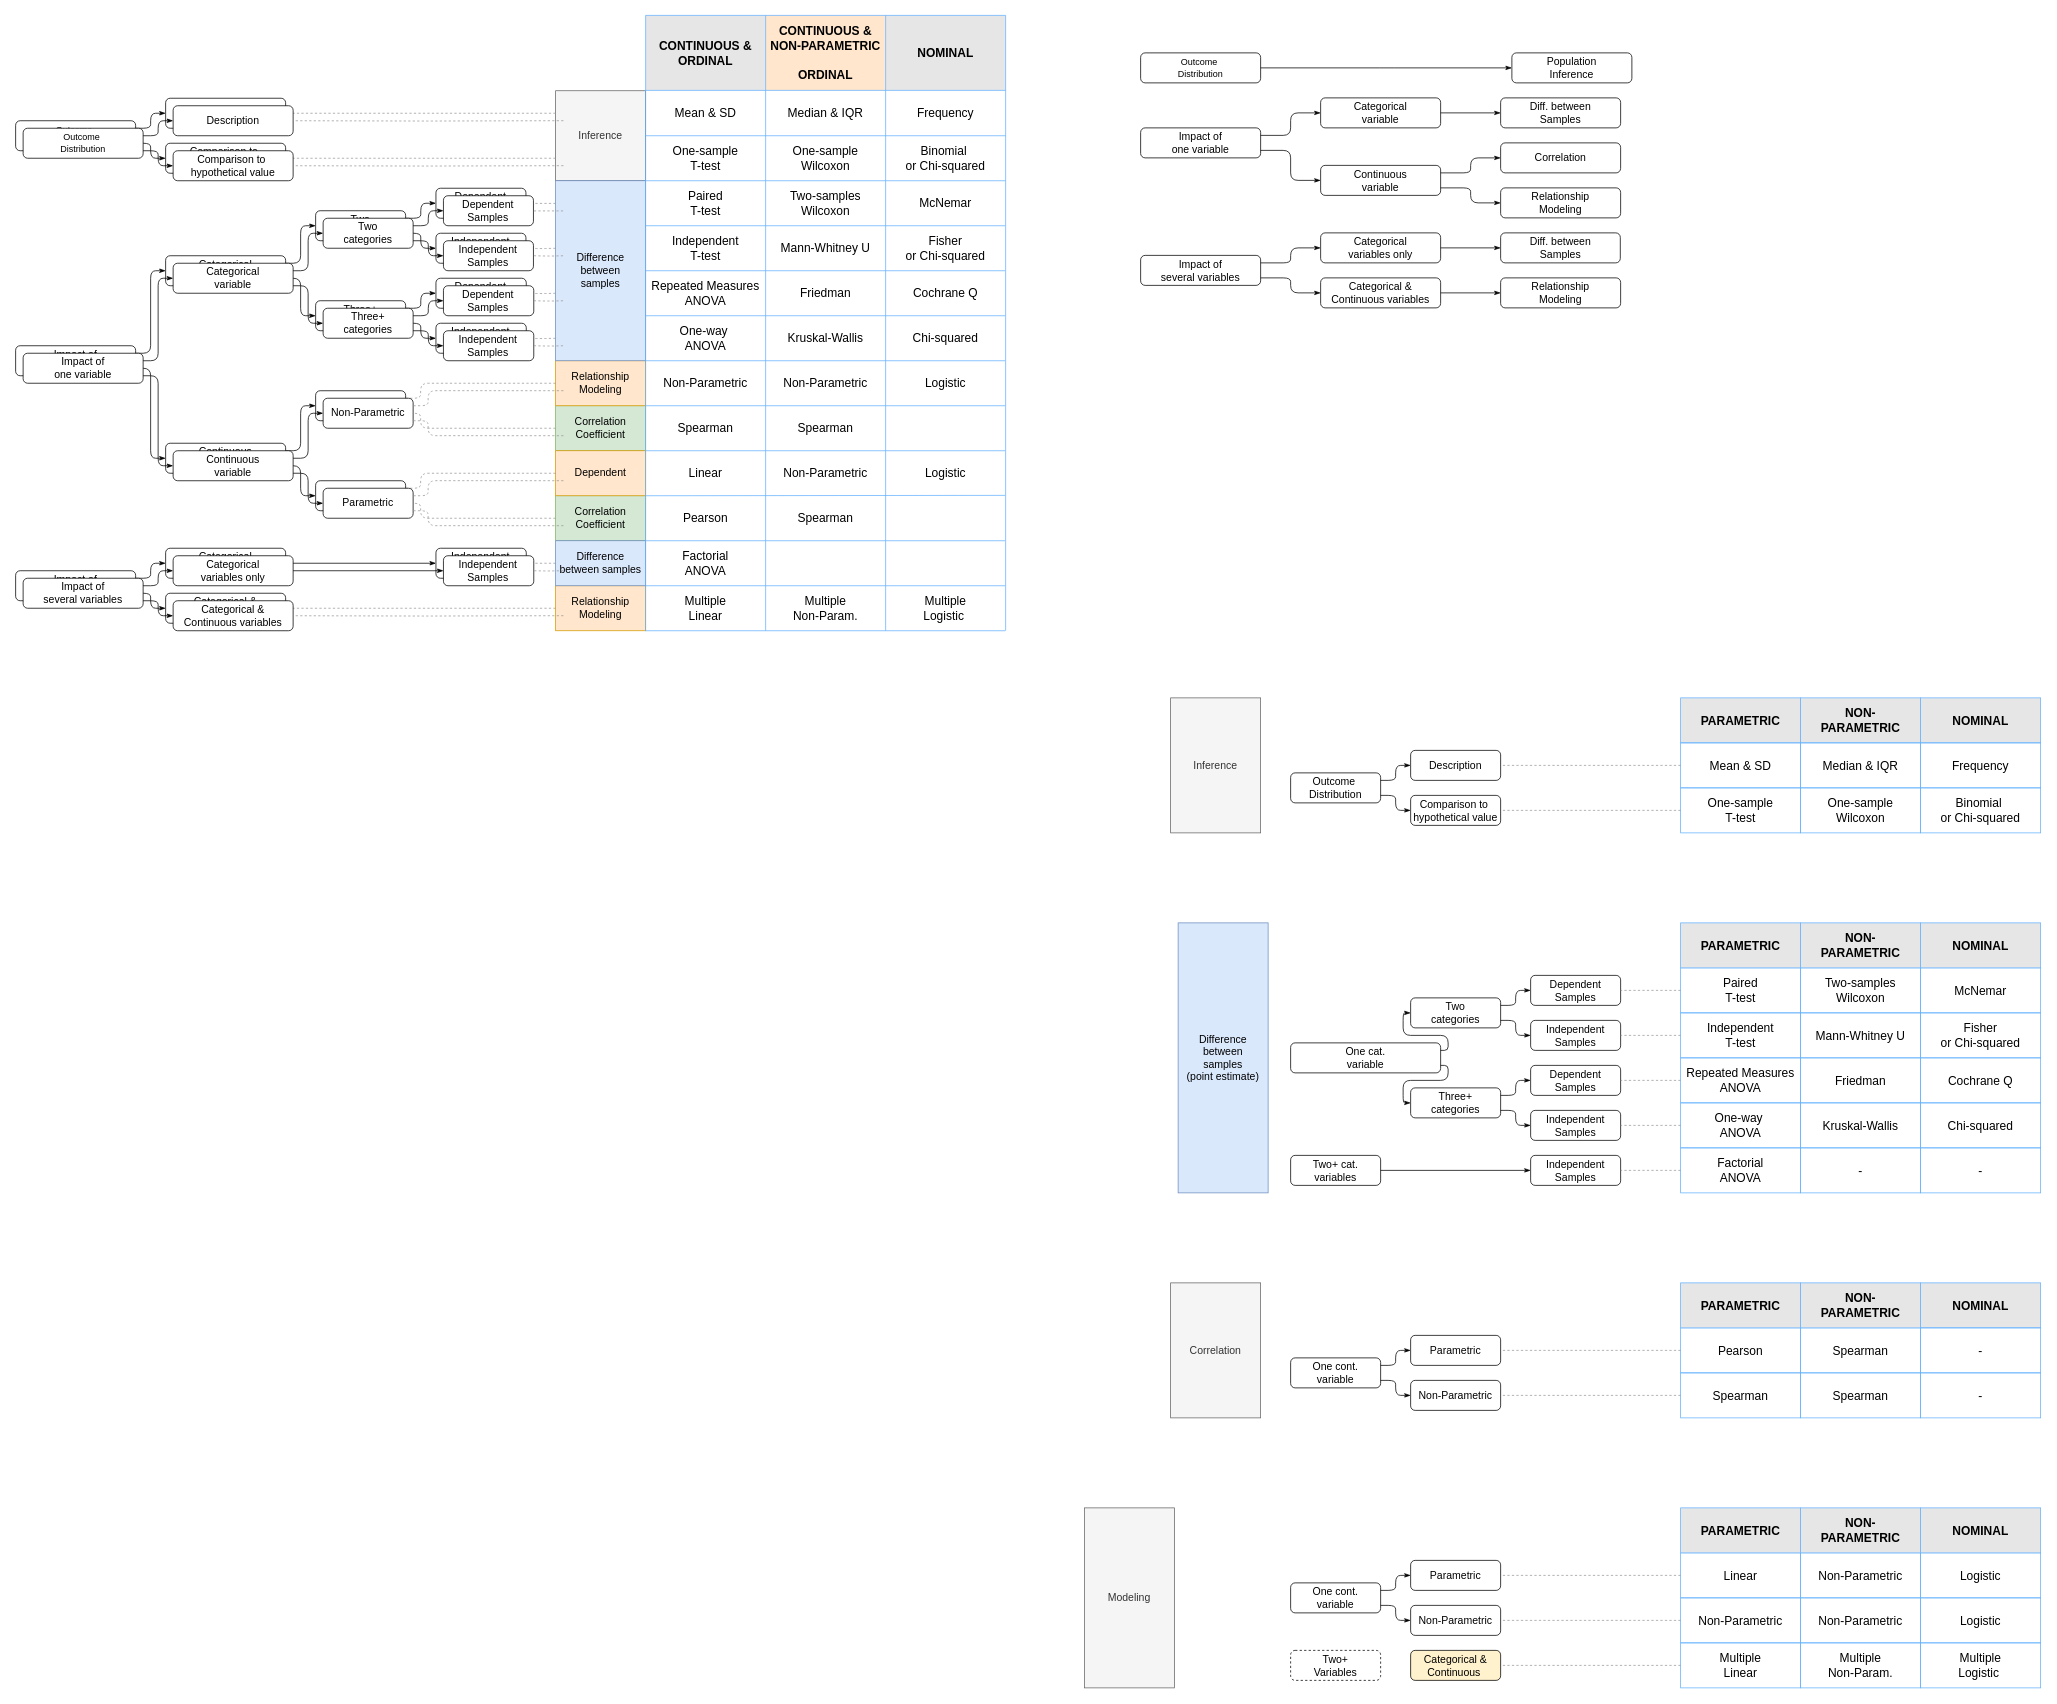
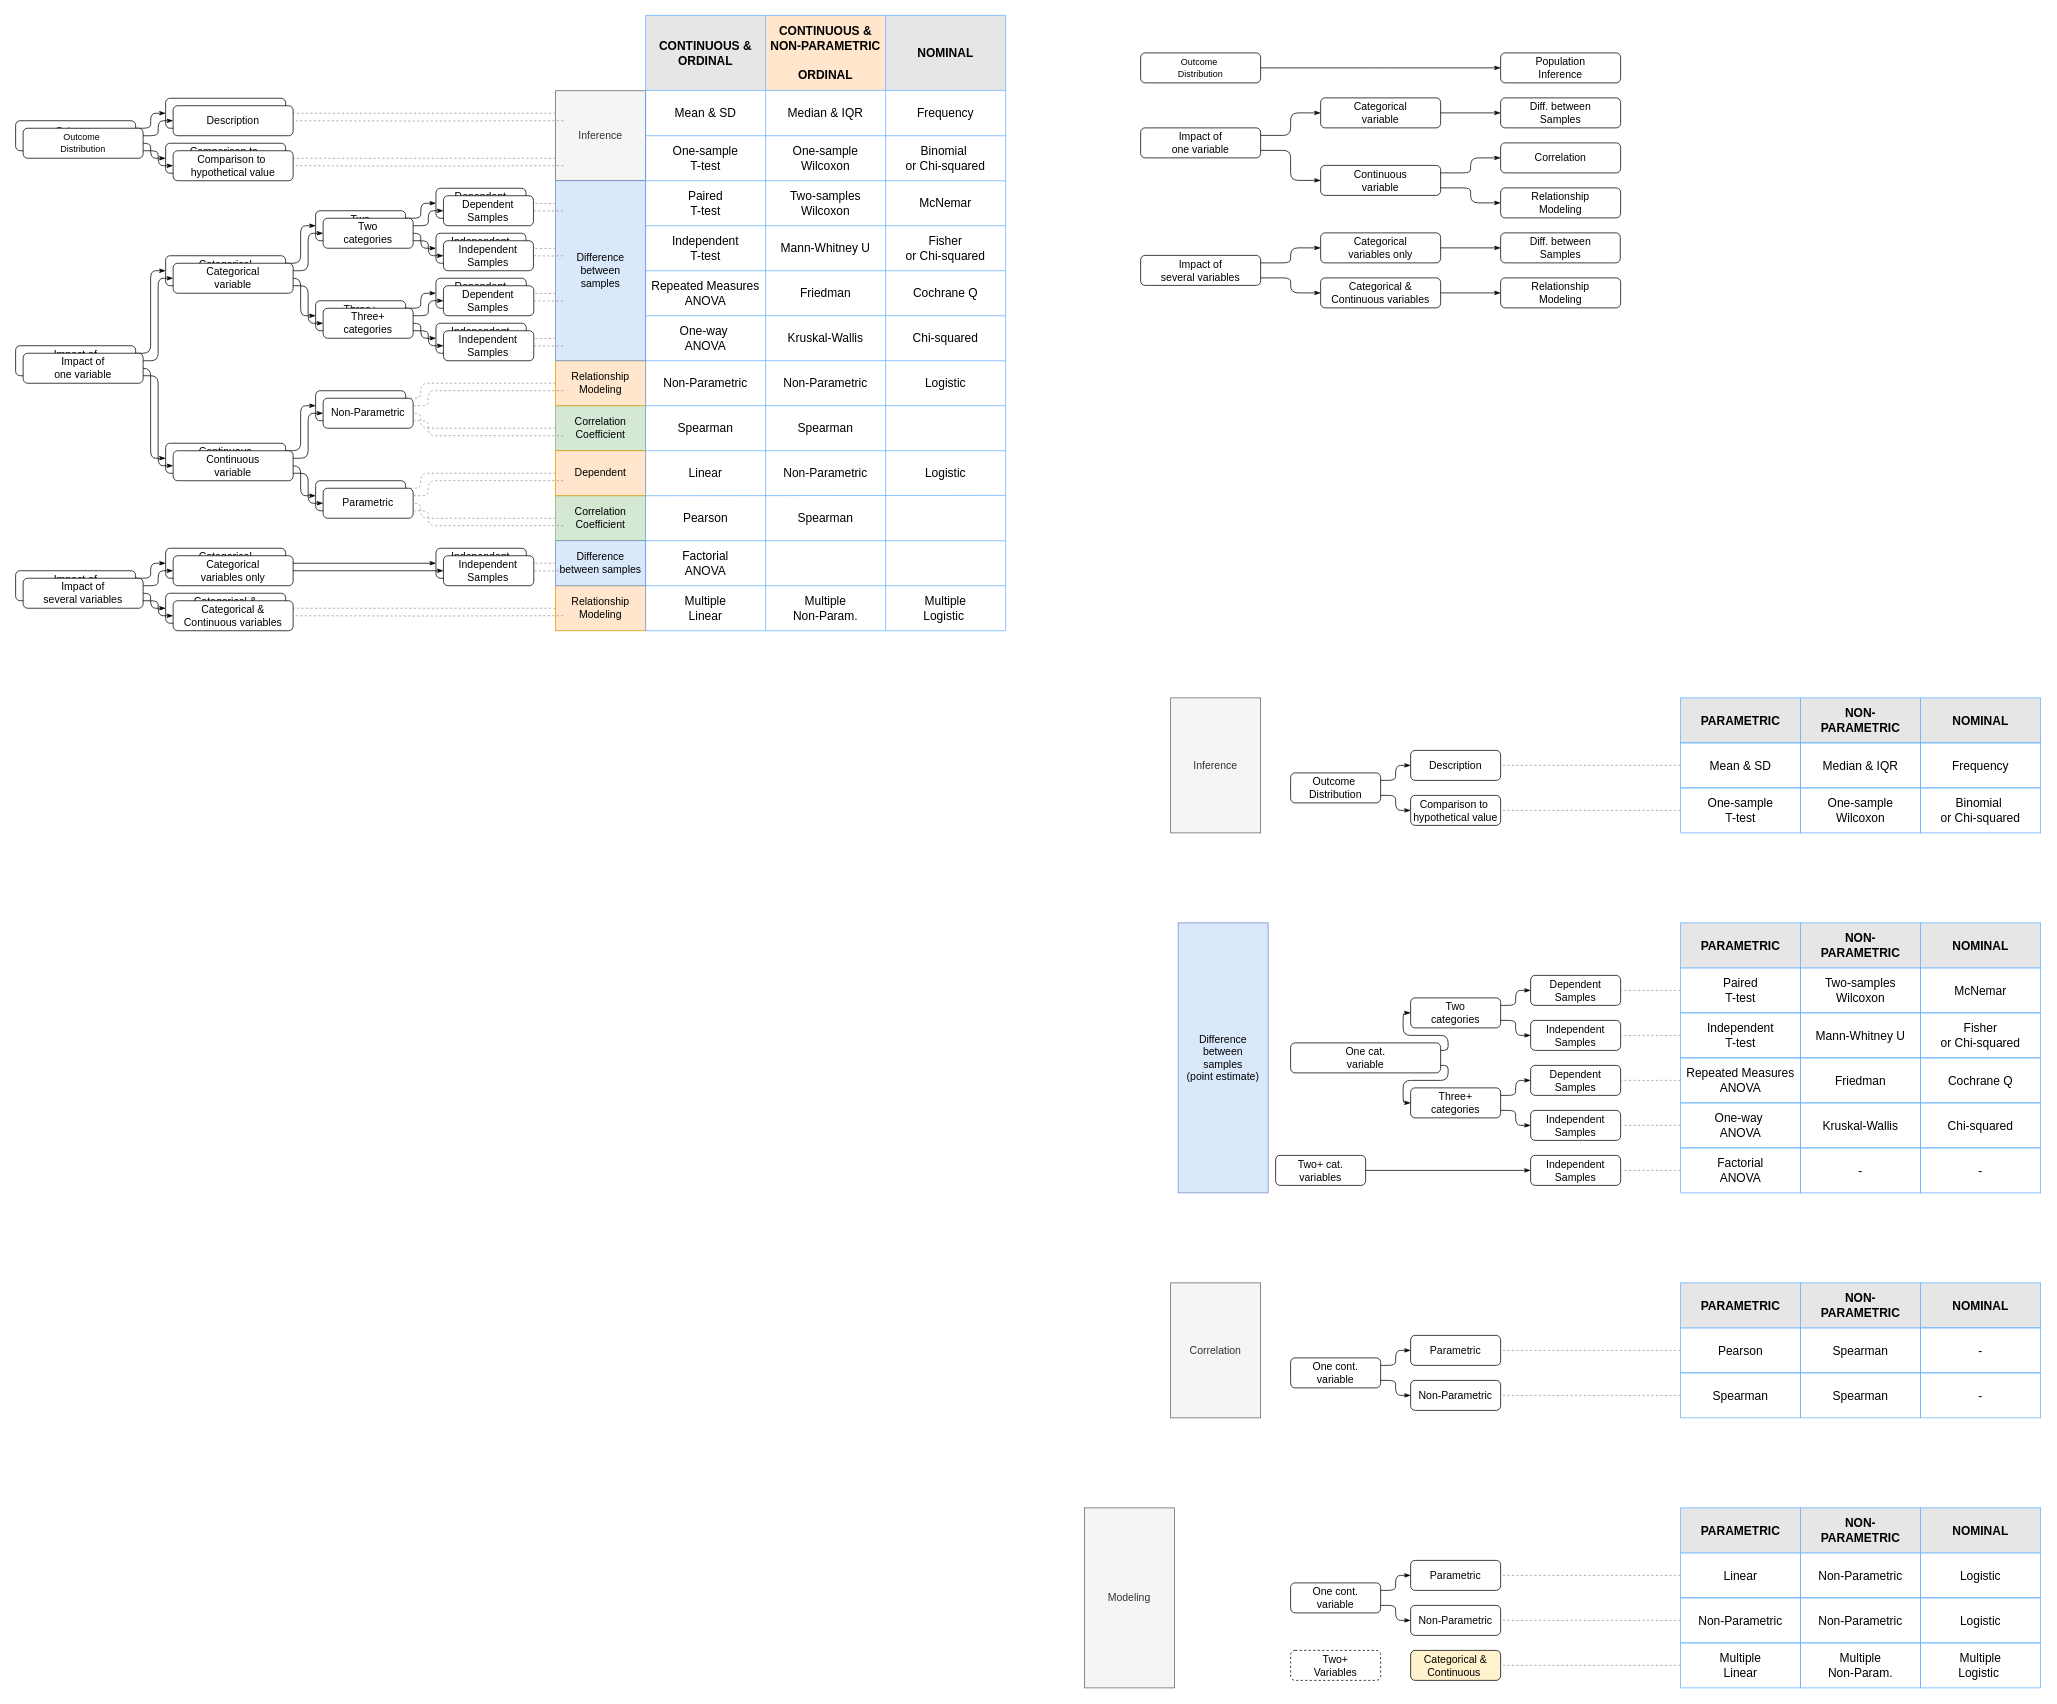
(1572, 68) -> (1560, 68)
(1335, 1170) -> (1320, 1170)
